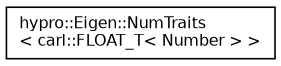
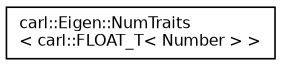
(141, 33) -> (141, 33)
